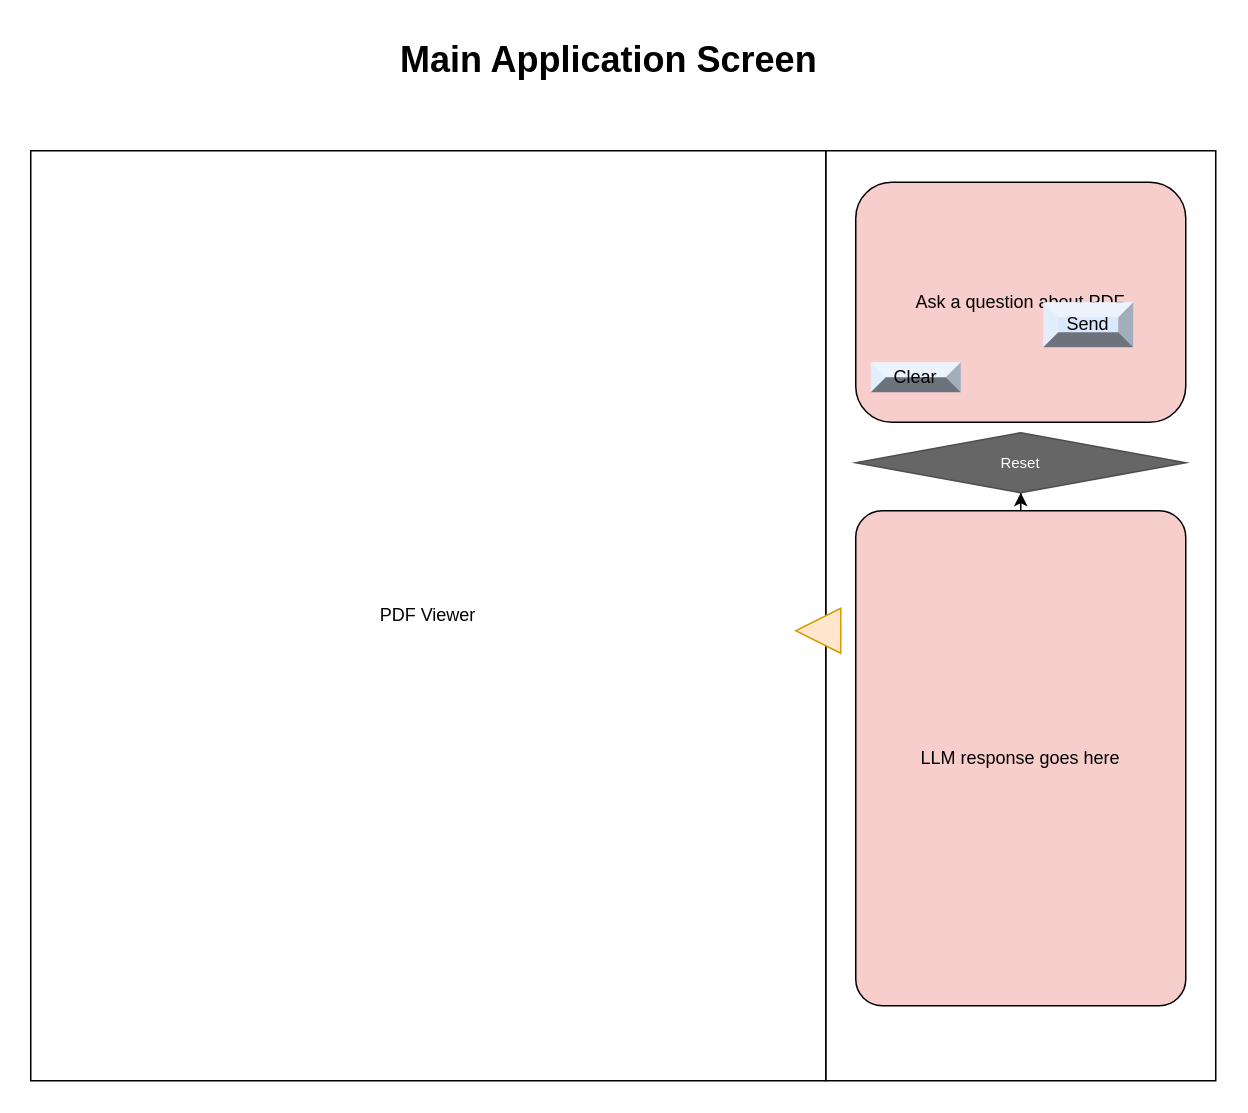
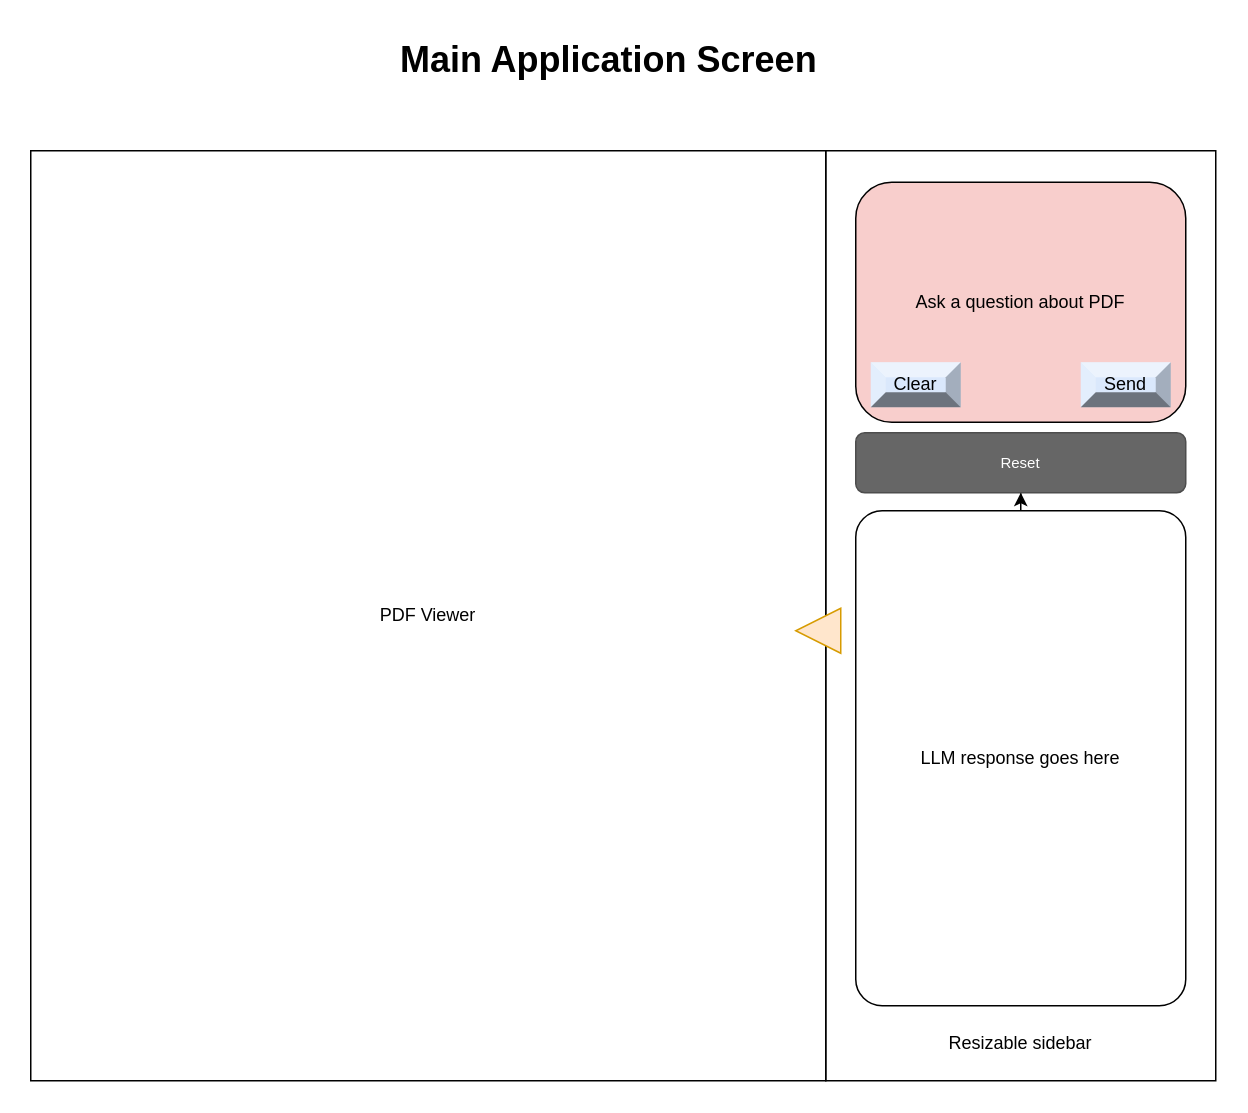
(1088, 325) -> (1126, 385)
(916, 377) -> (916, 385)
(1021, 463) -> (1021, 463)
(1021, 758) -> (1021, 758)
none -> (1021, 1043)
